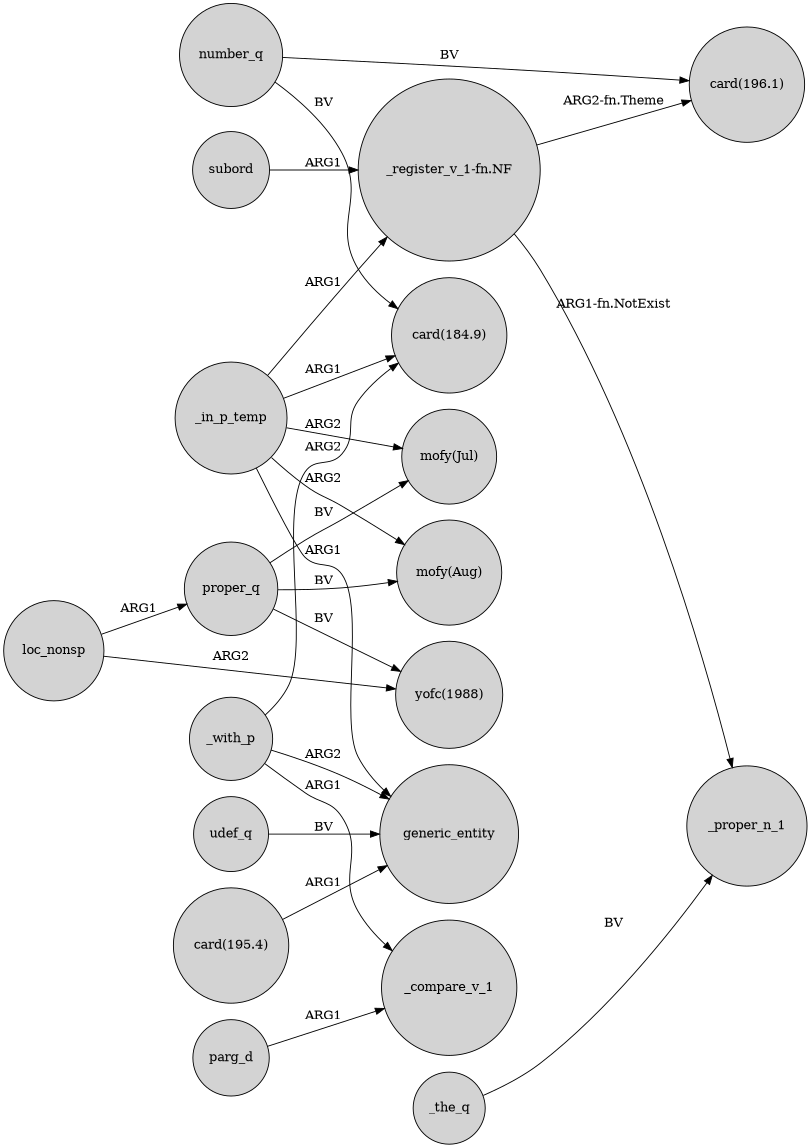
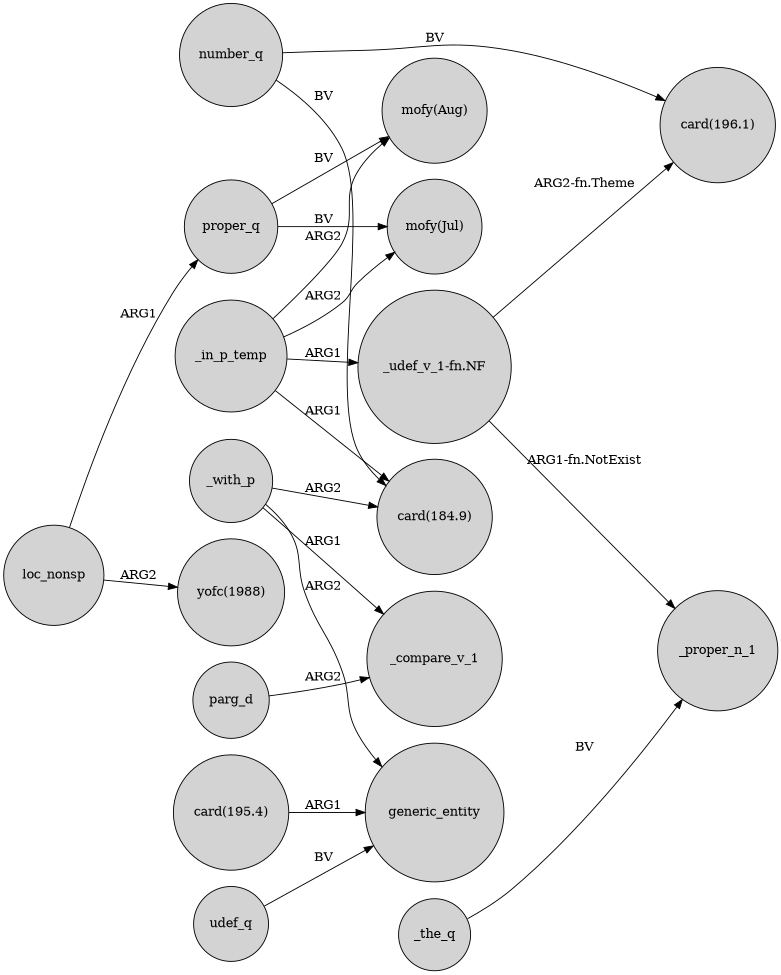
(231, 170) -> none
(449, 170) -> (435, 367)
(352, 615) -> none
(333, 638) -> none
(323, 1016) -> (323, 677)
